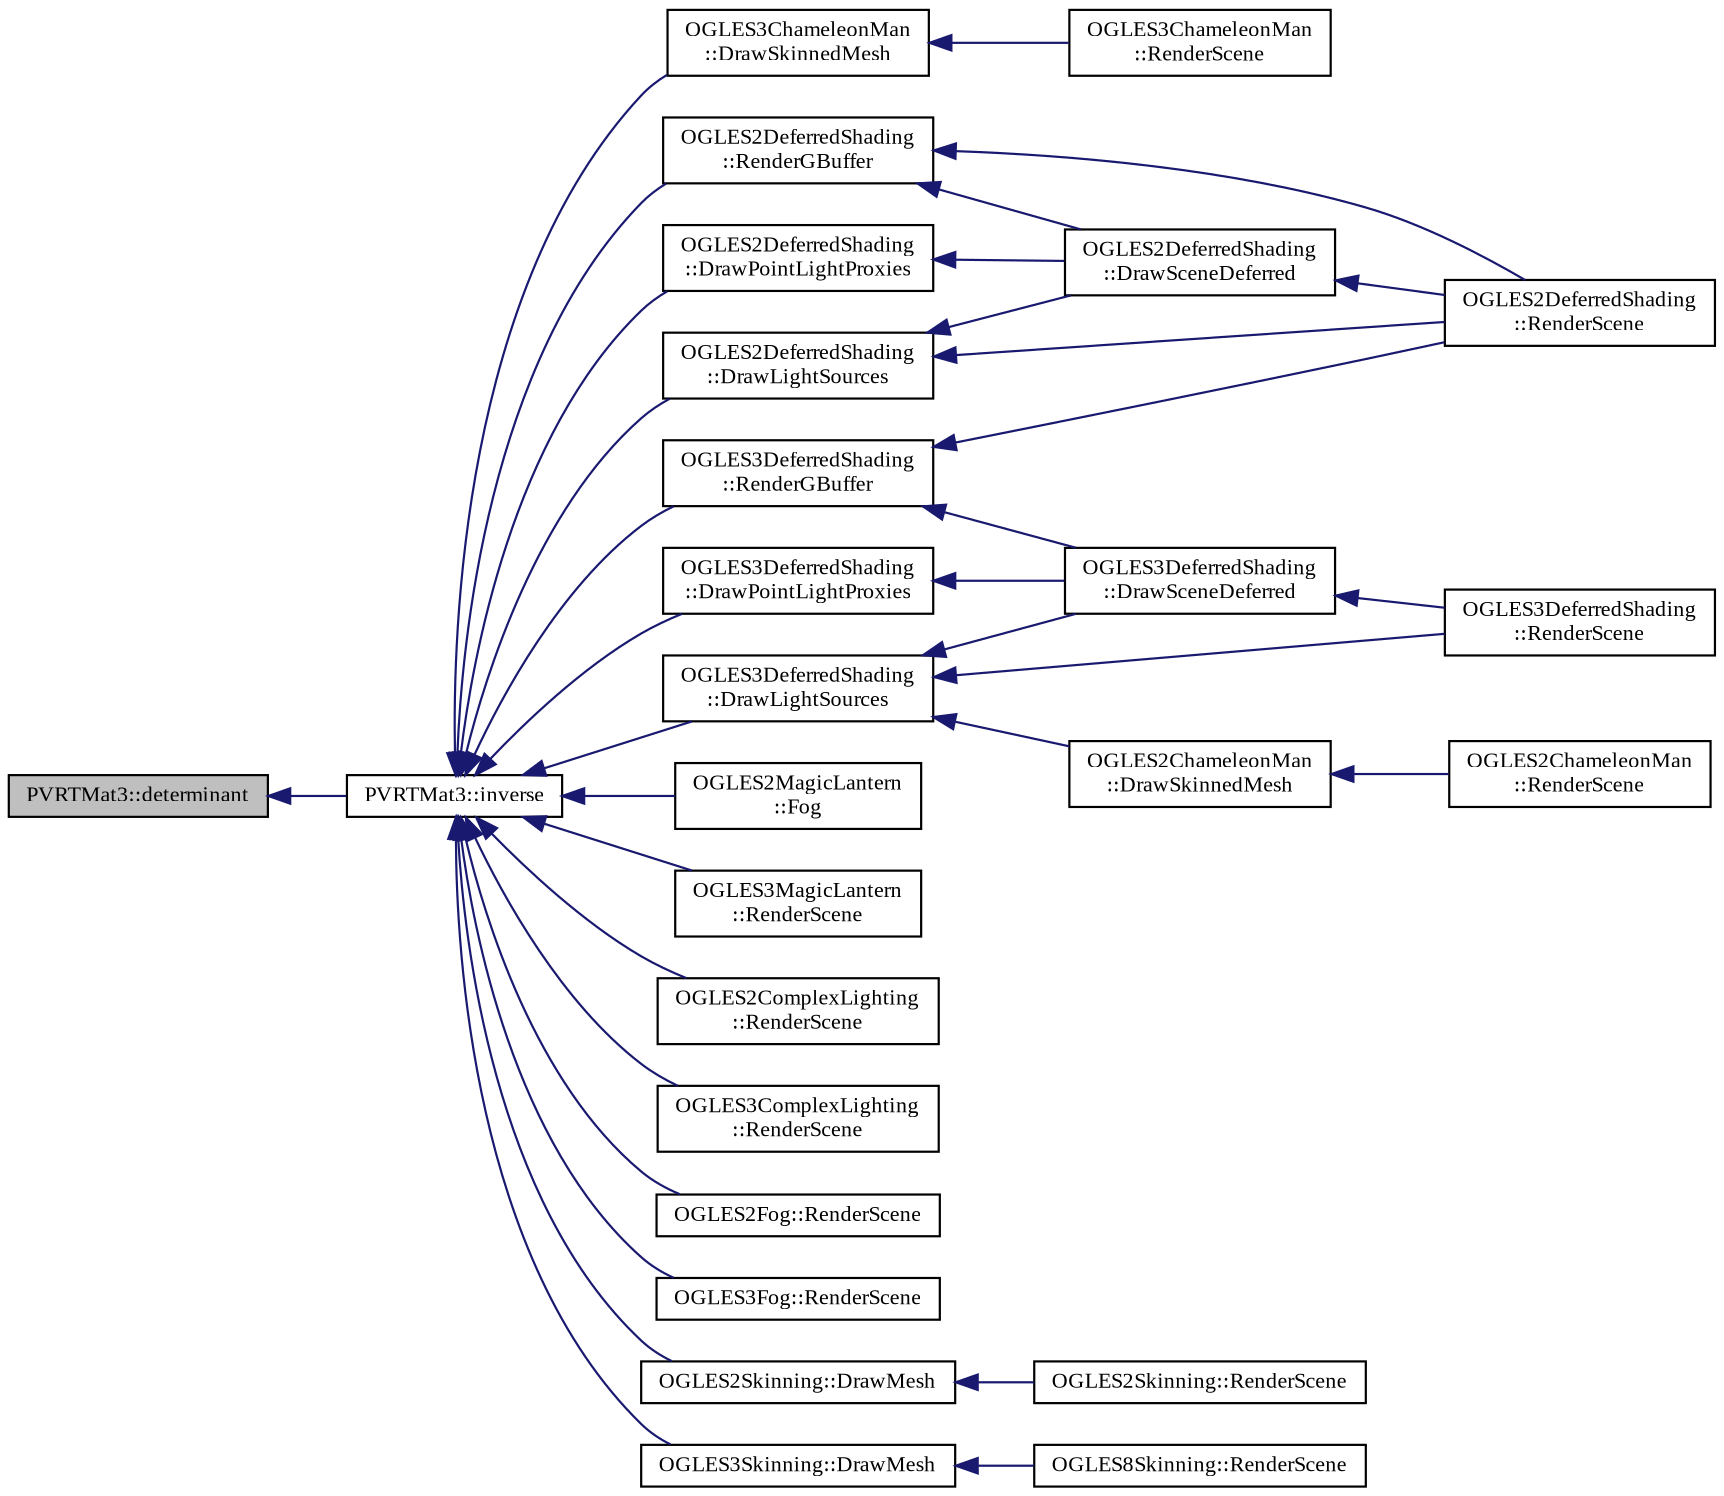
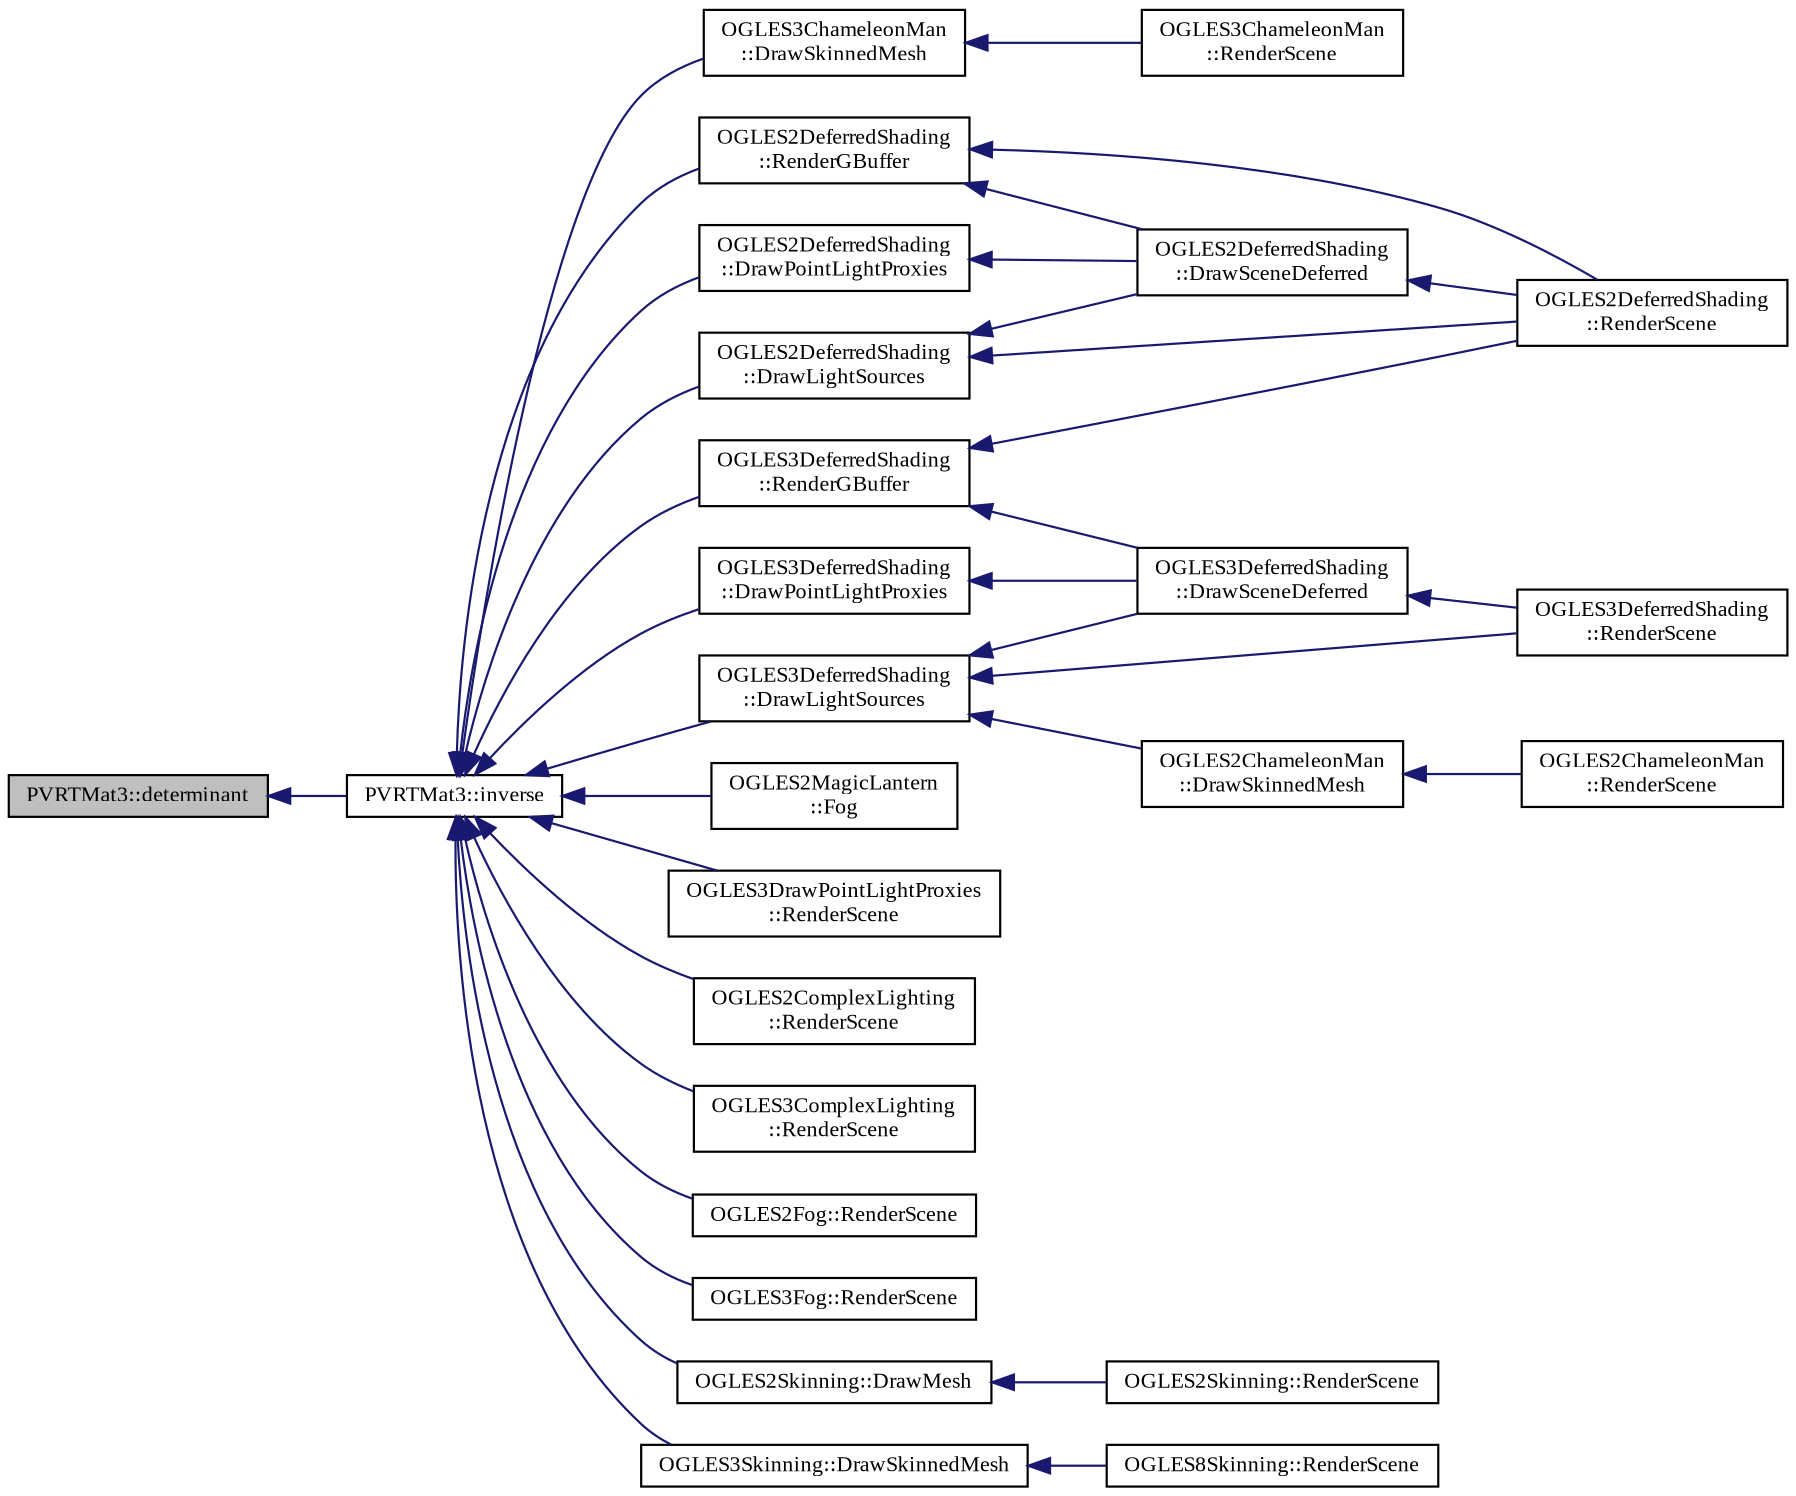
(798, 904) -> (834, 904)
(798, 1466) -> (834, 1466)
